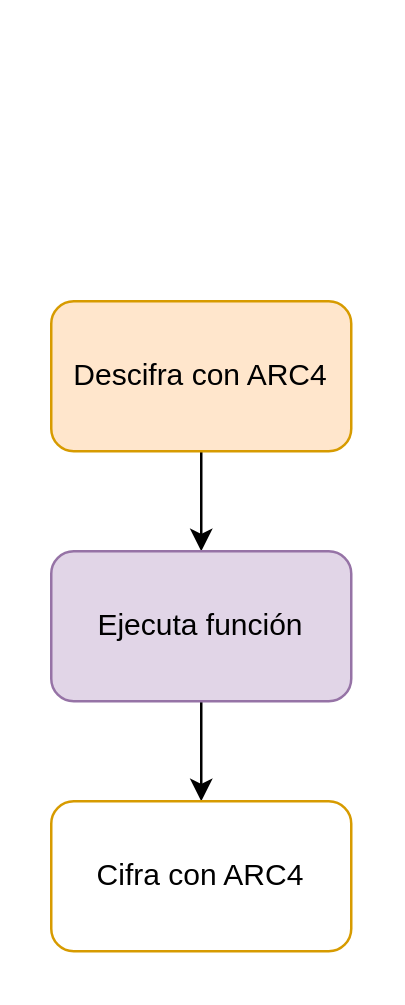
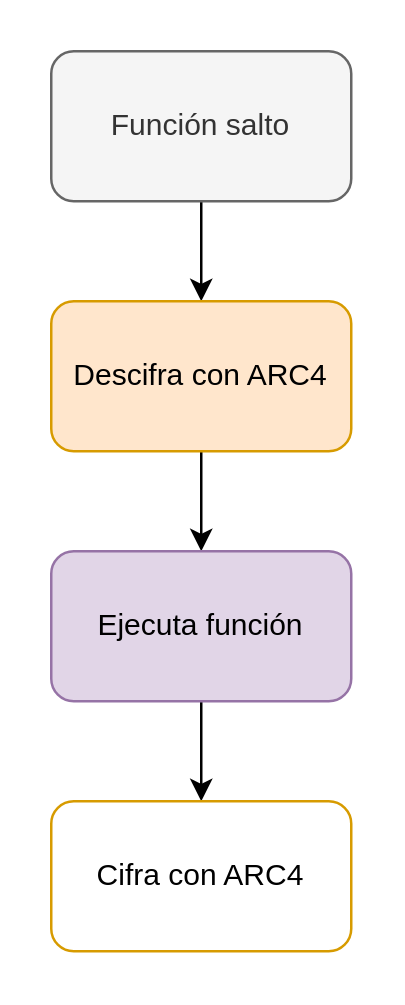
none -> (201, 126)
none -> (201, 243)
